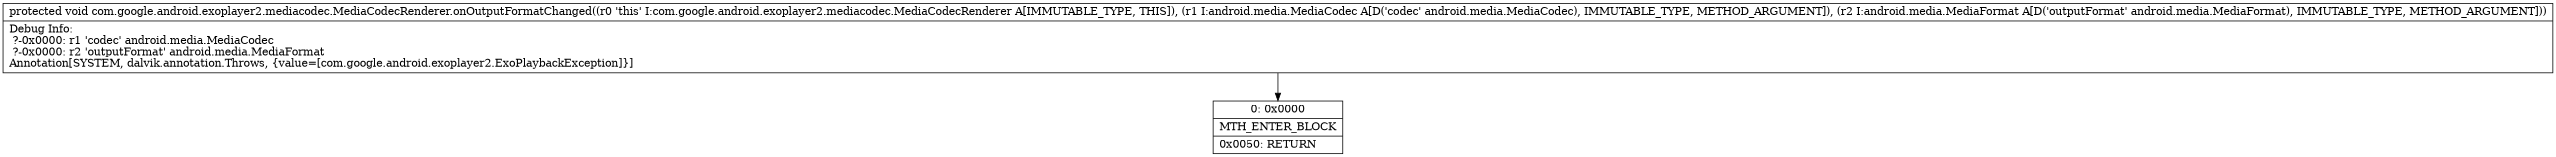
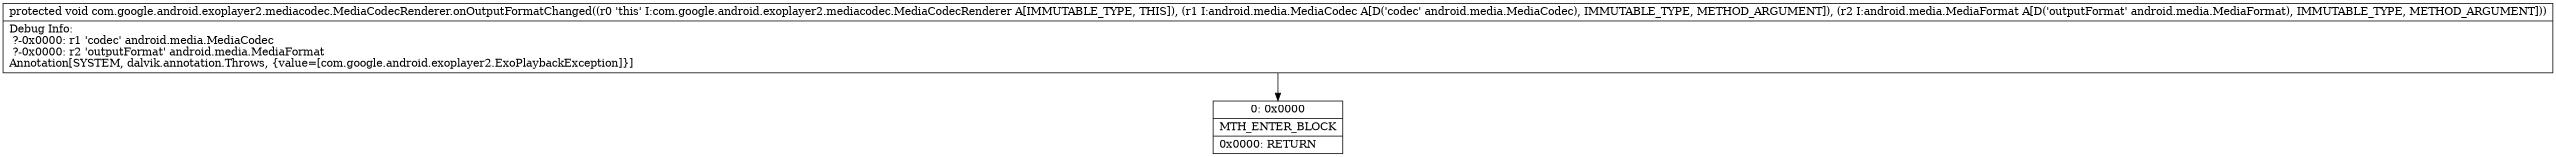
(1273, 144) -> (1273, 144)
